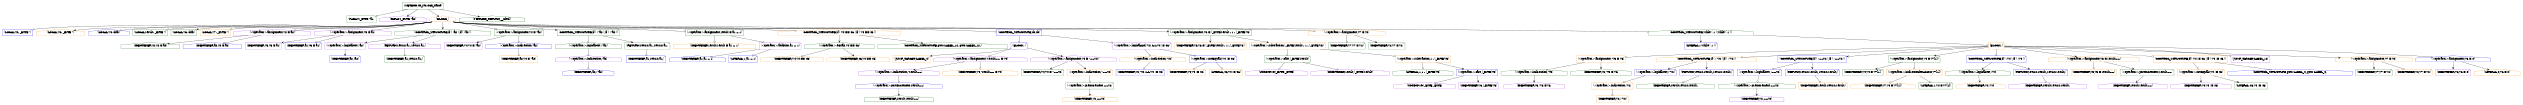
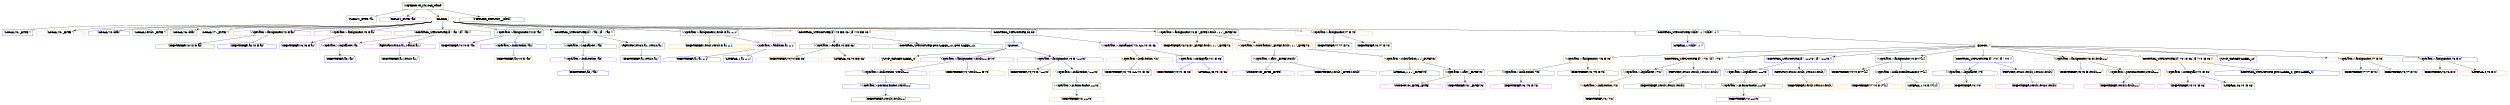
(303, 46) -> none
(858, 59) -> (849, 59)
